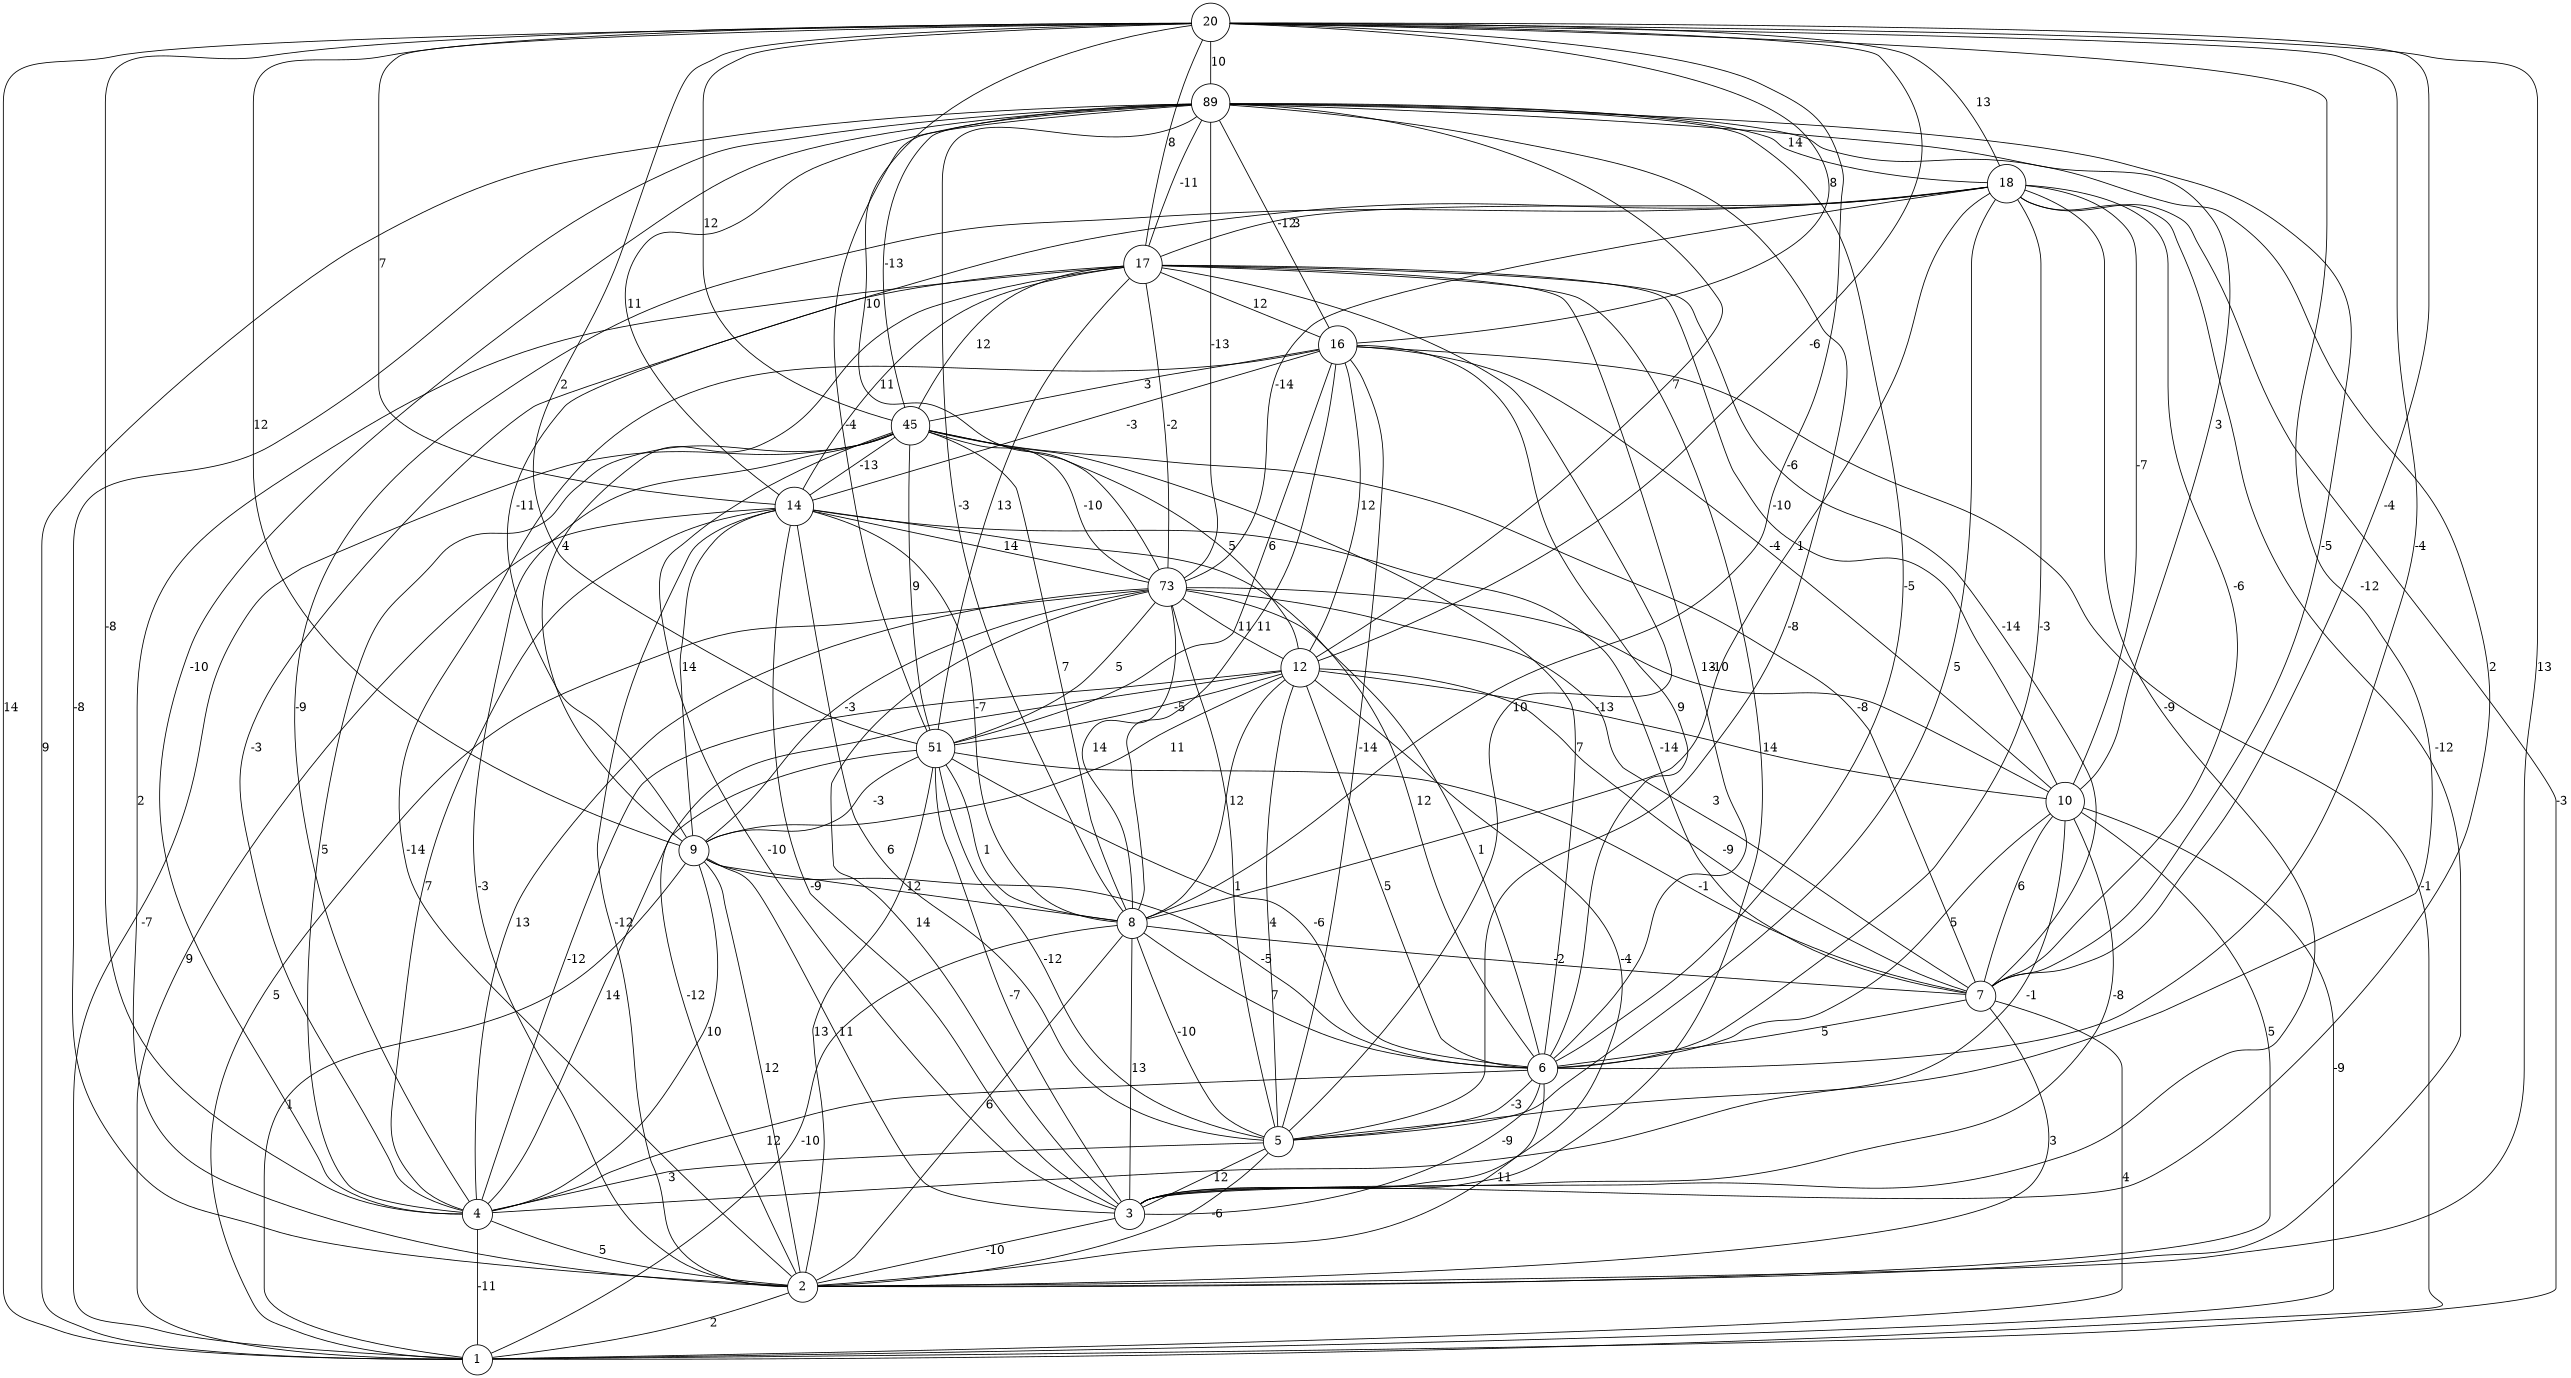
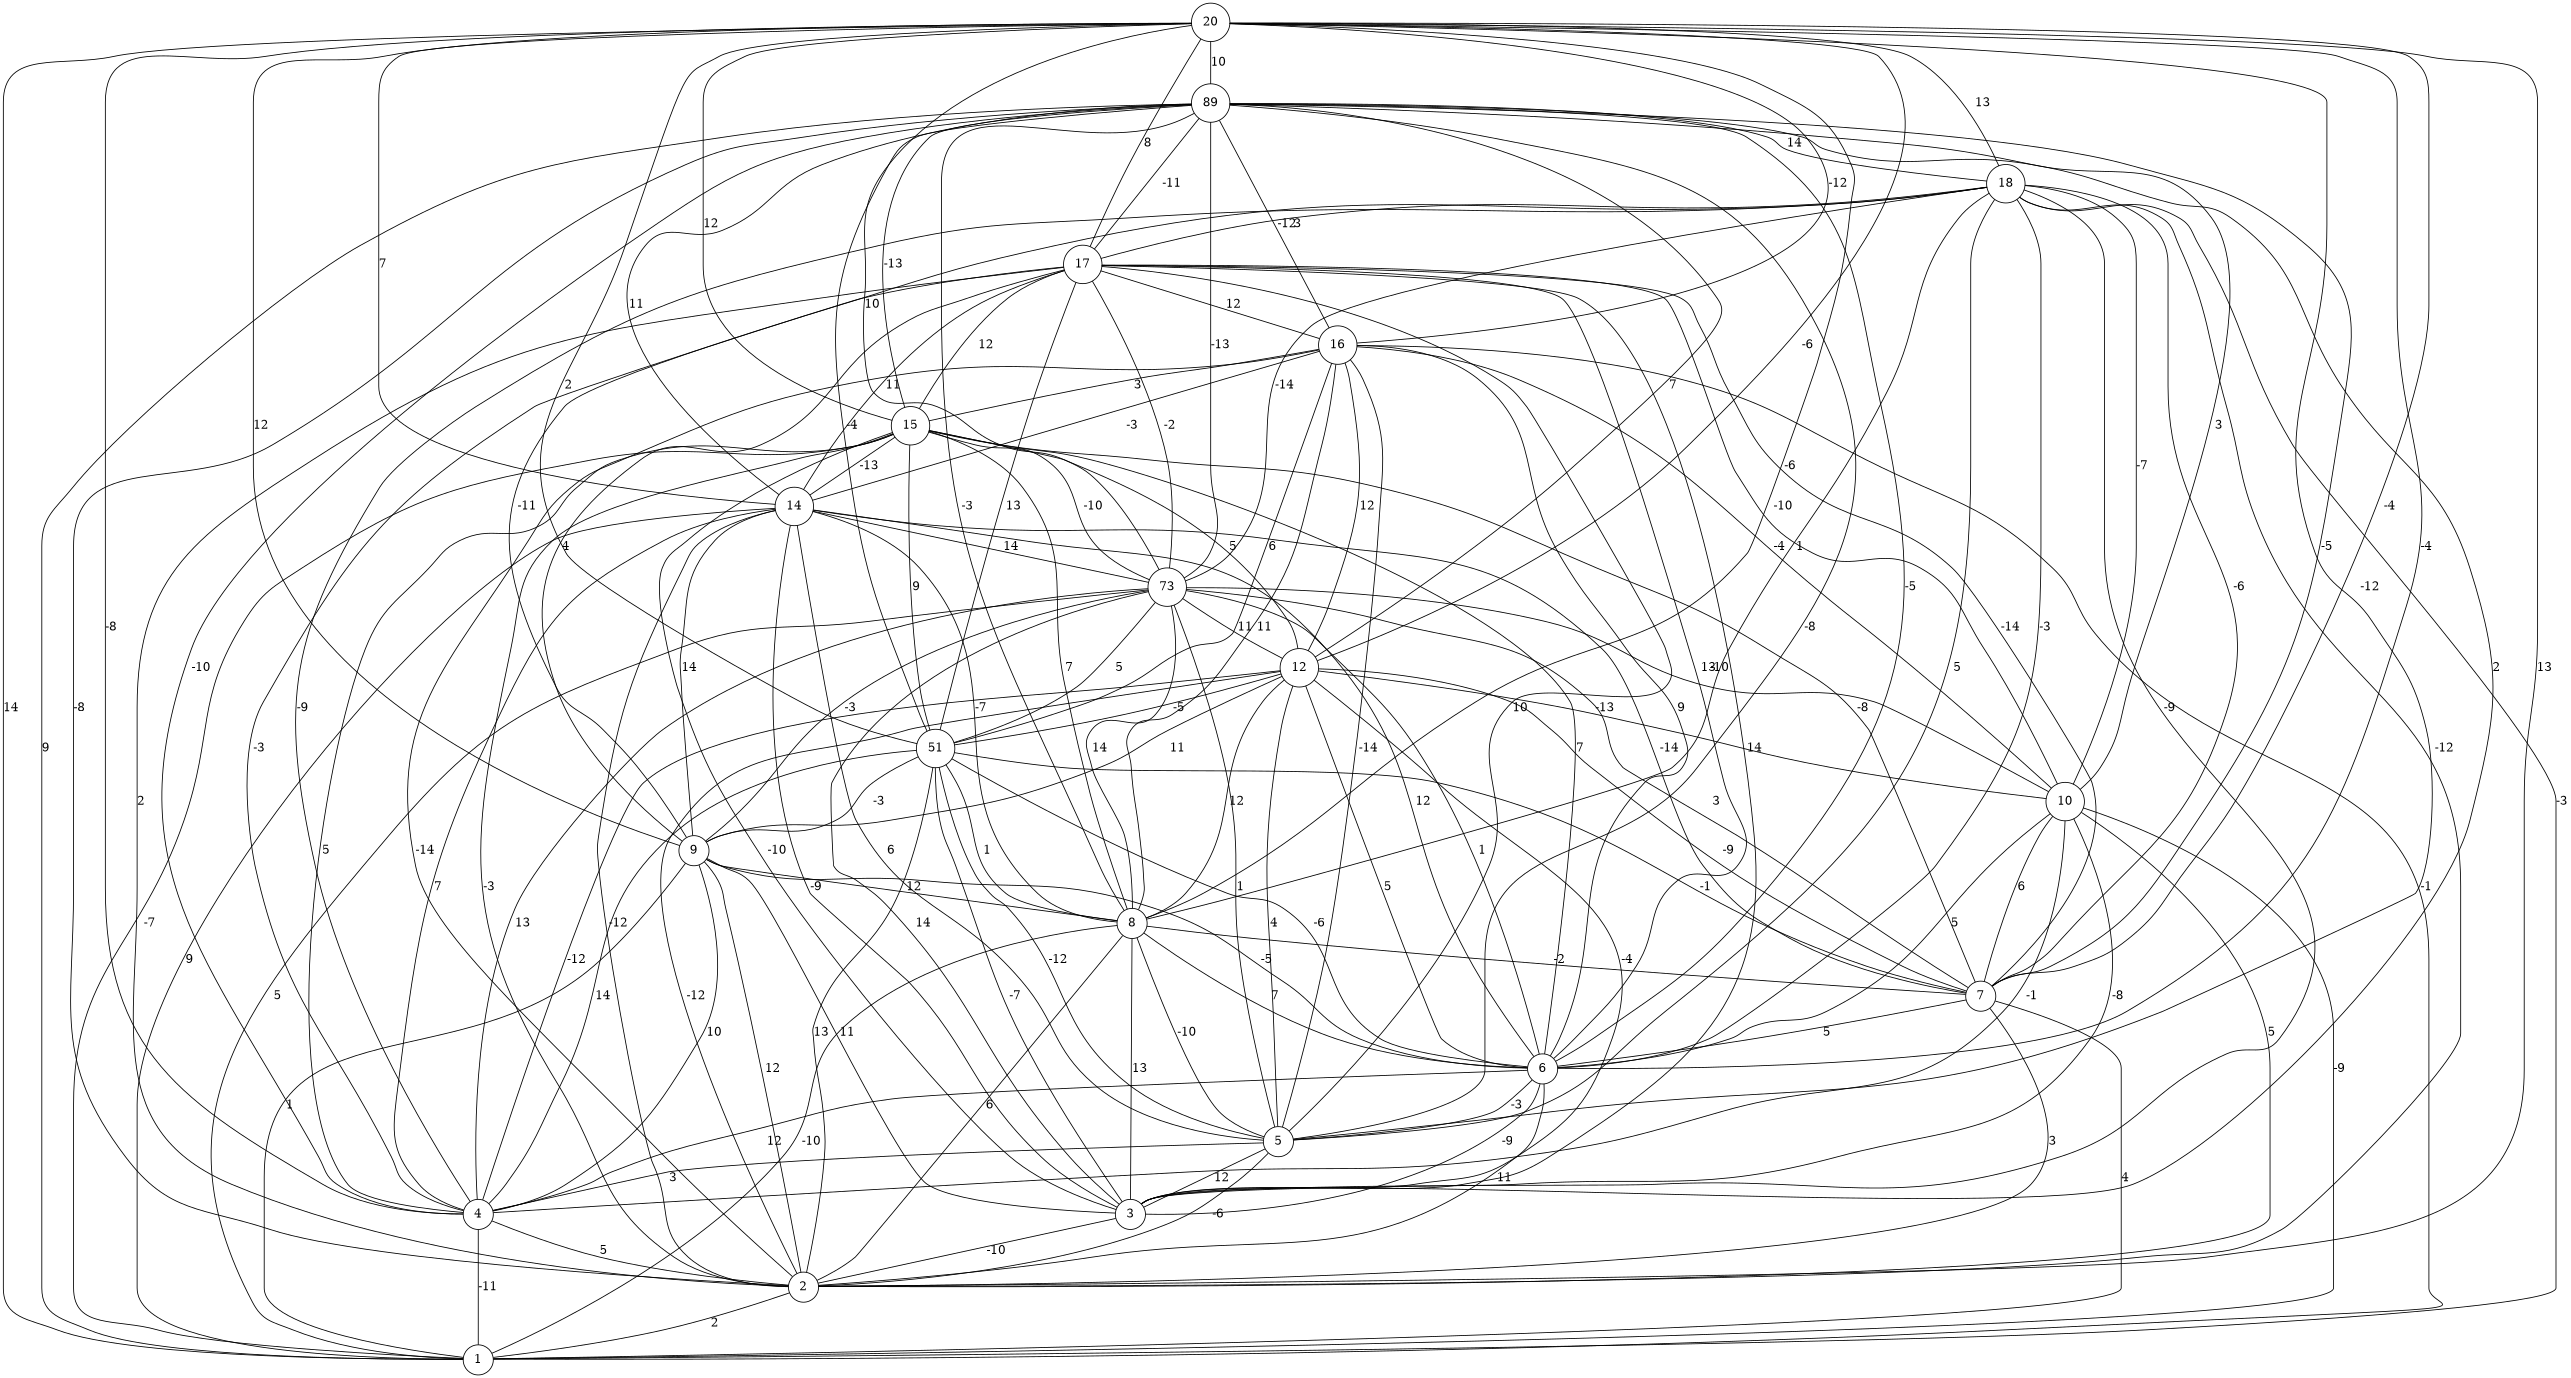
(1834, 184) -> (1838, 184)
(911, 426) -> (911, 426)
